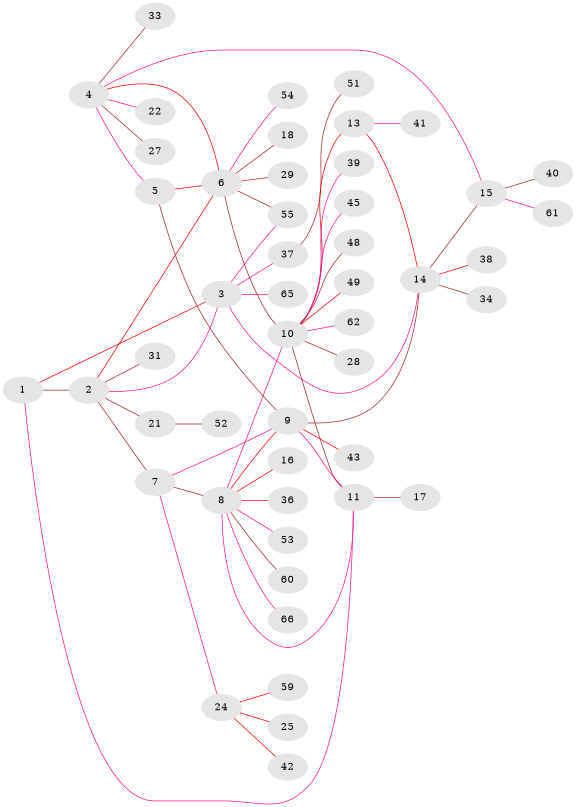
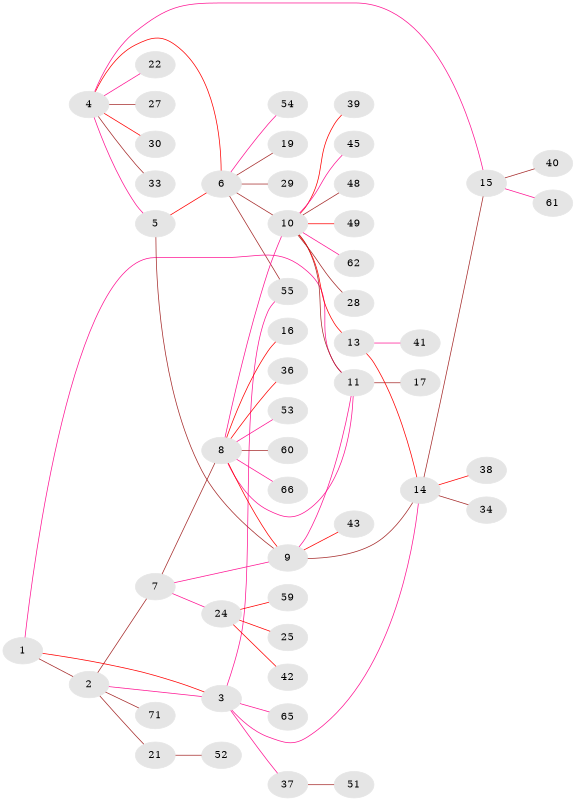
(288, 135) -> (288, 144)
none -> (155, 144)
(325, 209) -> (321, 164)
(155, 287) -> none
(155, 356) -> (155, 716)
